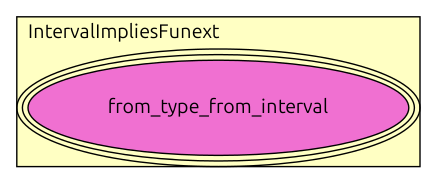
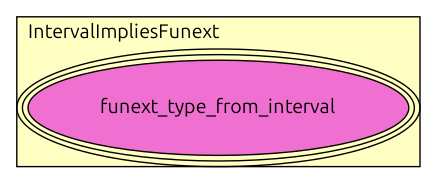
(218, 108) -> (218, 108)
